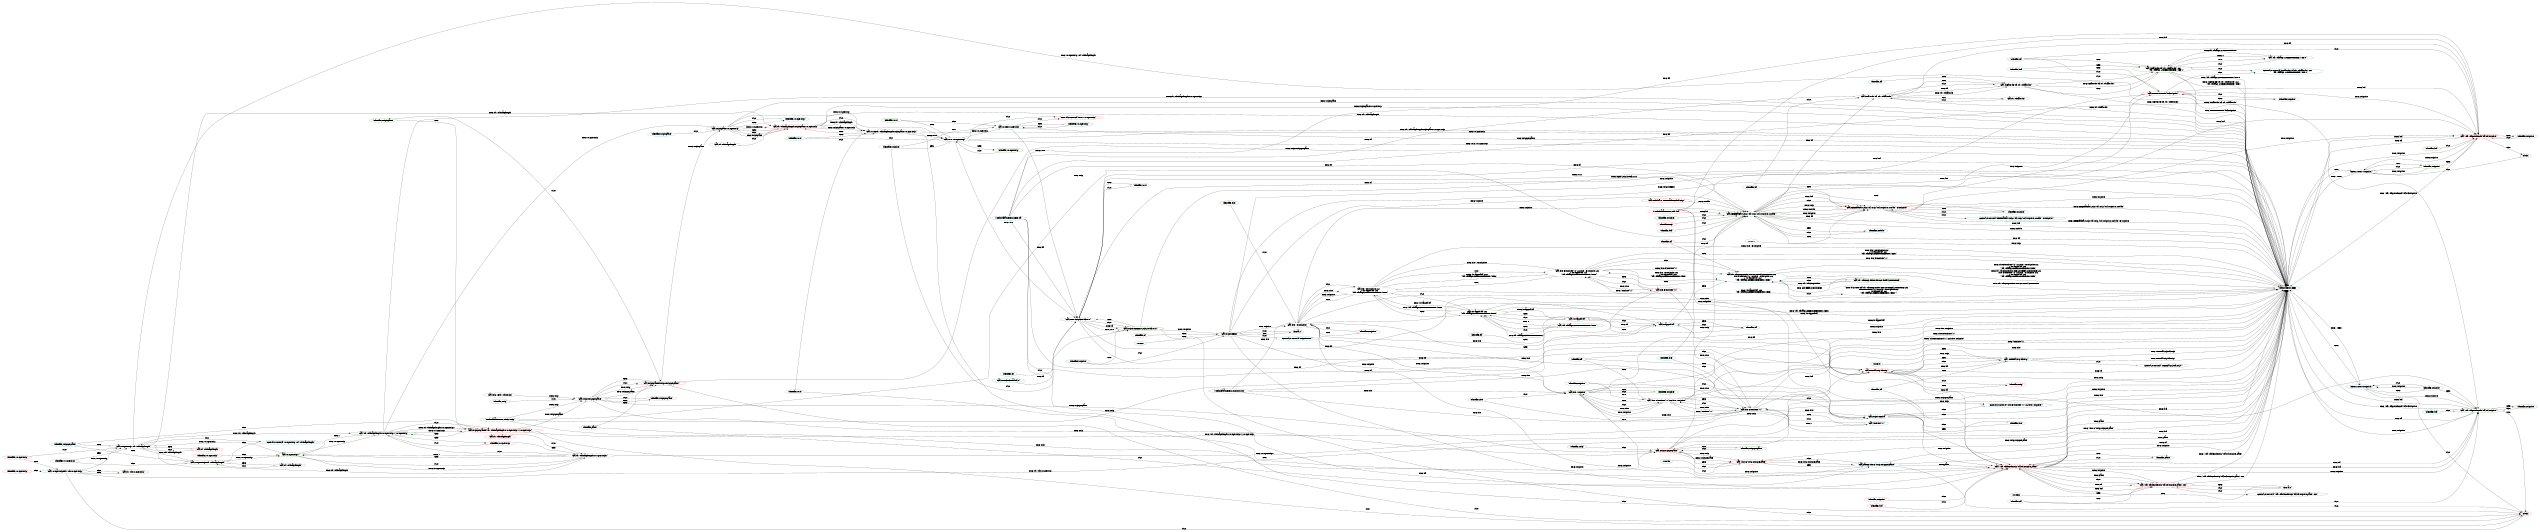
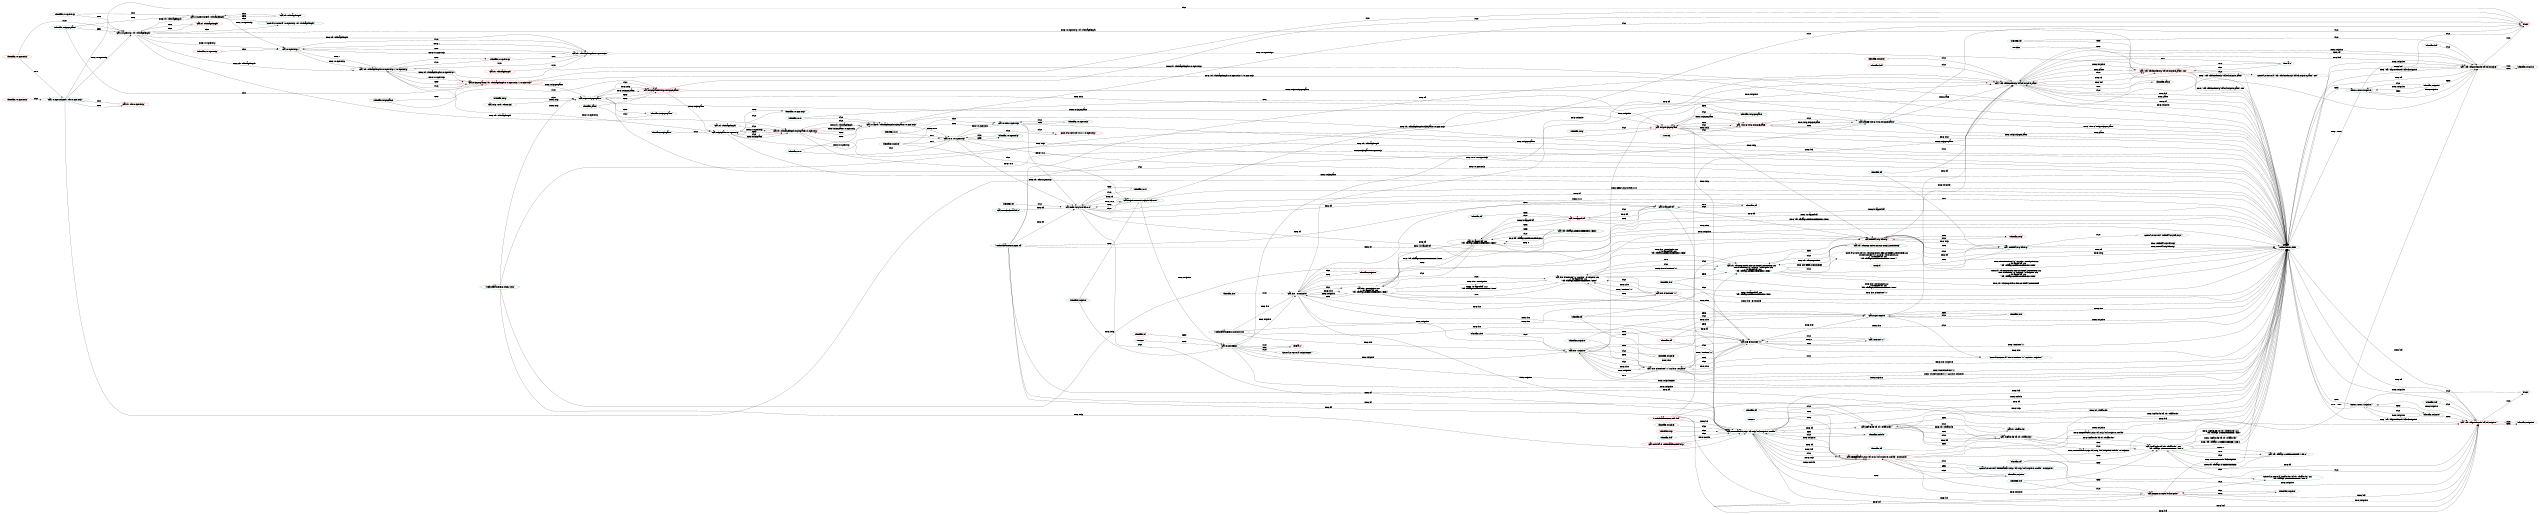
(1460, 204) -> none
